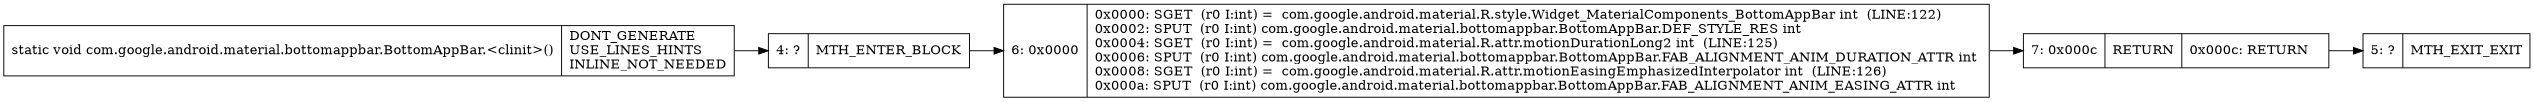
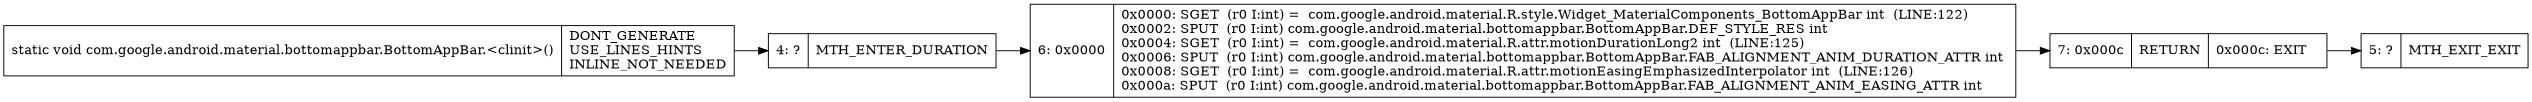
(889, 50) -> (902, 50)
(2255, 50) -> (2268, 50)
